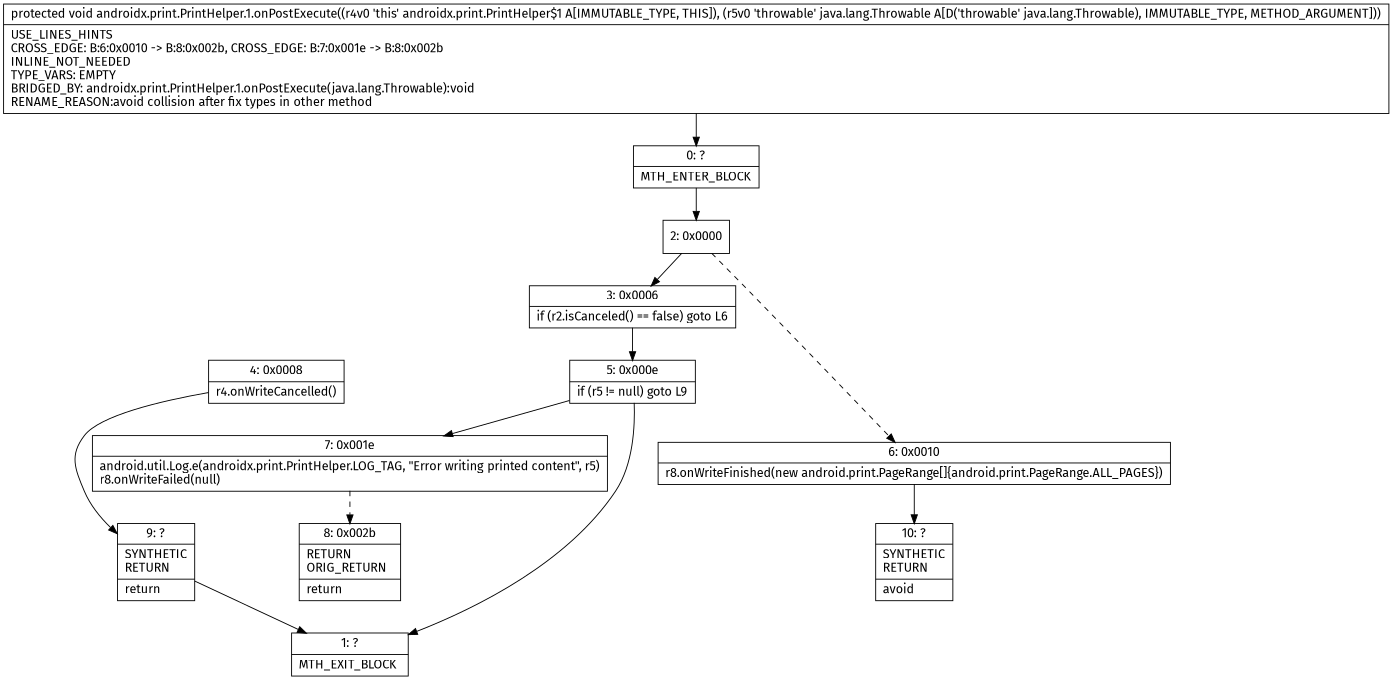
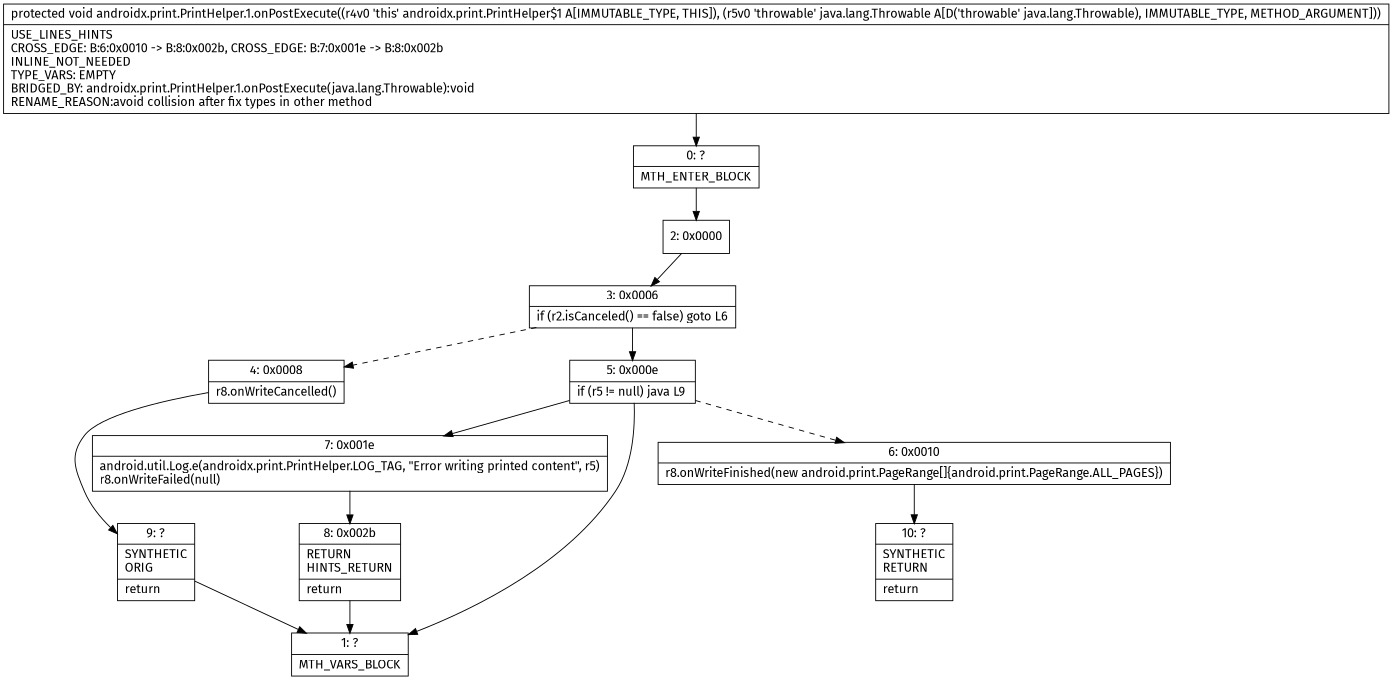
(801, 344) -> (766, 420)
none -> (445, 346)
(276, 392) -> (276, 392)
(633, 392) -> (631, 392)
(350, 503) -> (350, 503)
(148, 568) -> (139, 568)
(347, 568) -> (350, 568)
(899, 589) -> (901, 589)
none -> (350, 612)
(348, 665) -> (350, 665)
